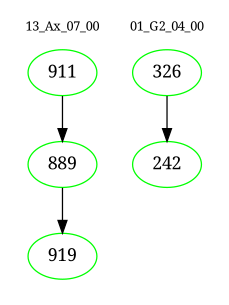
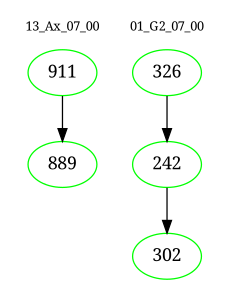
(167, 27) -> (167, 27)
(62, 256) -> none
none -> (167, 256)
